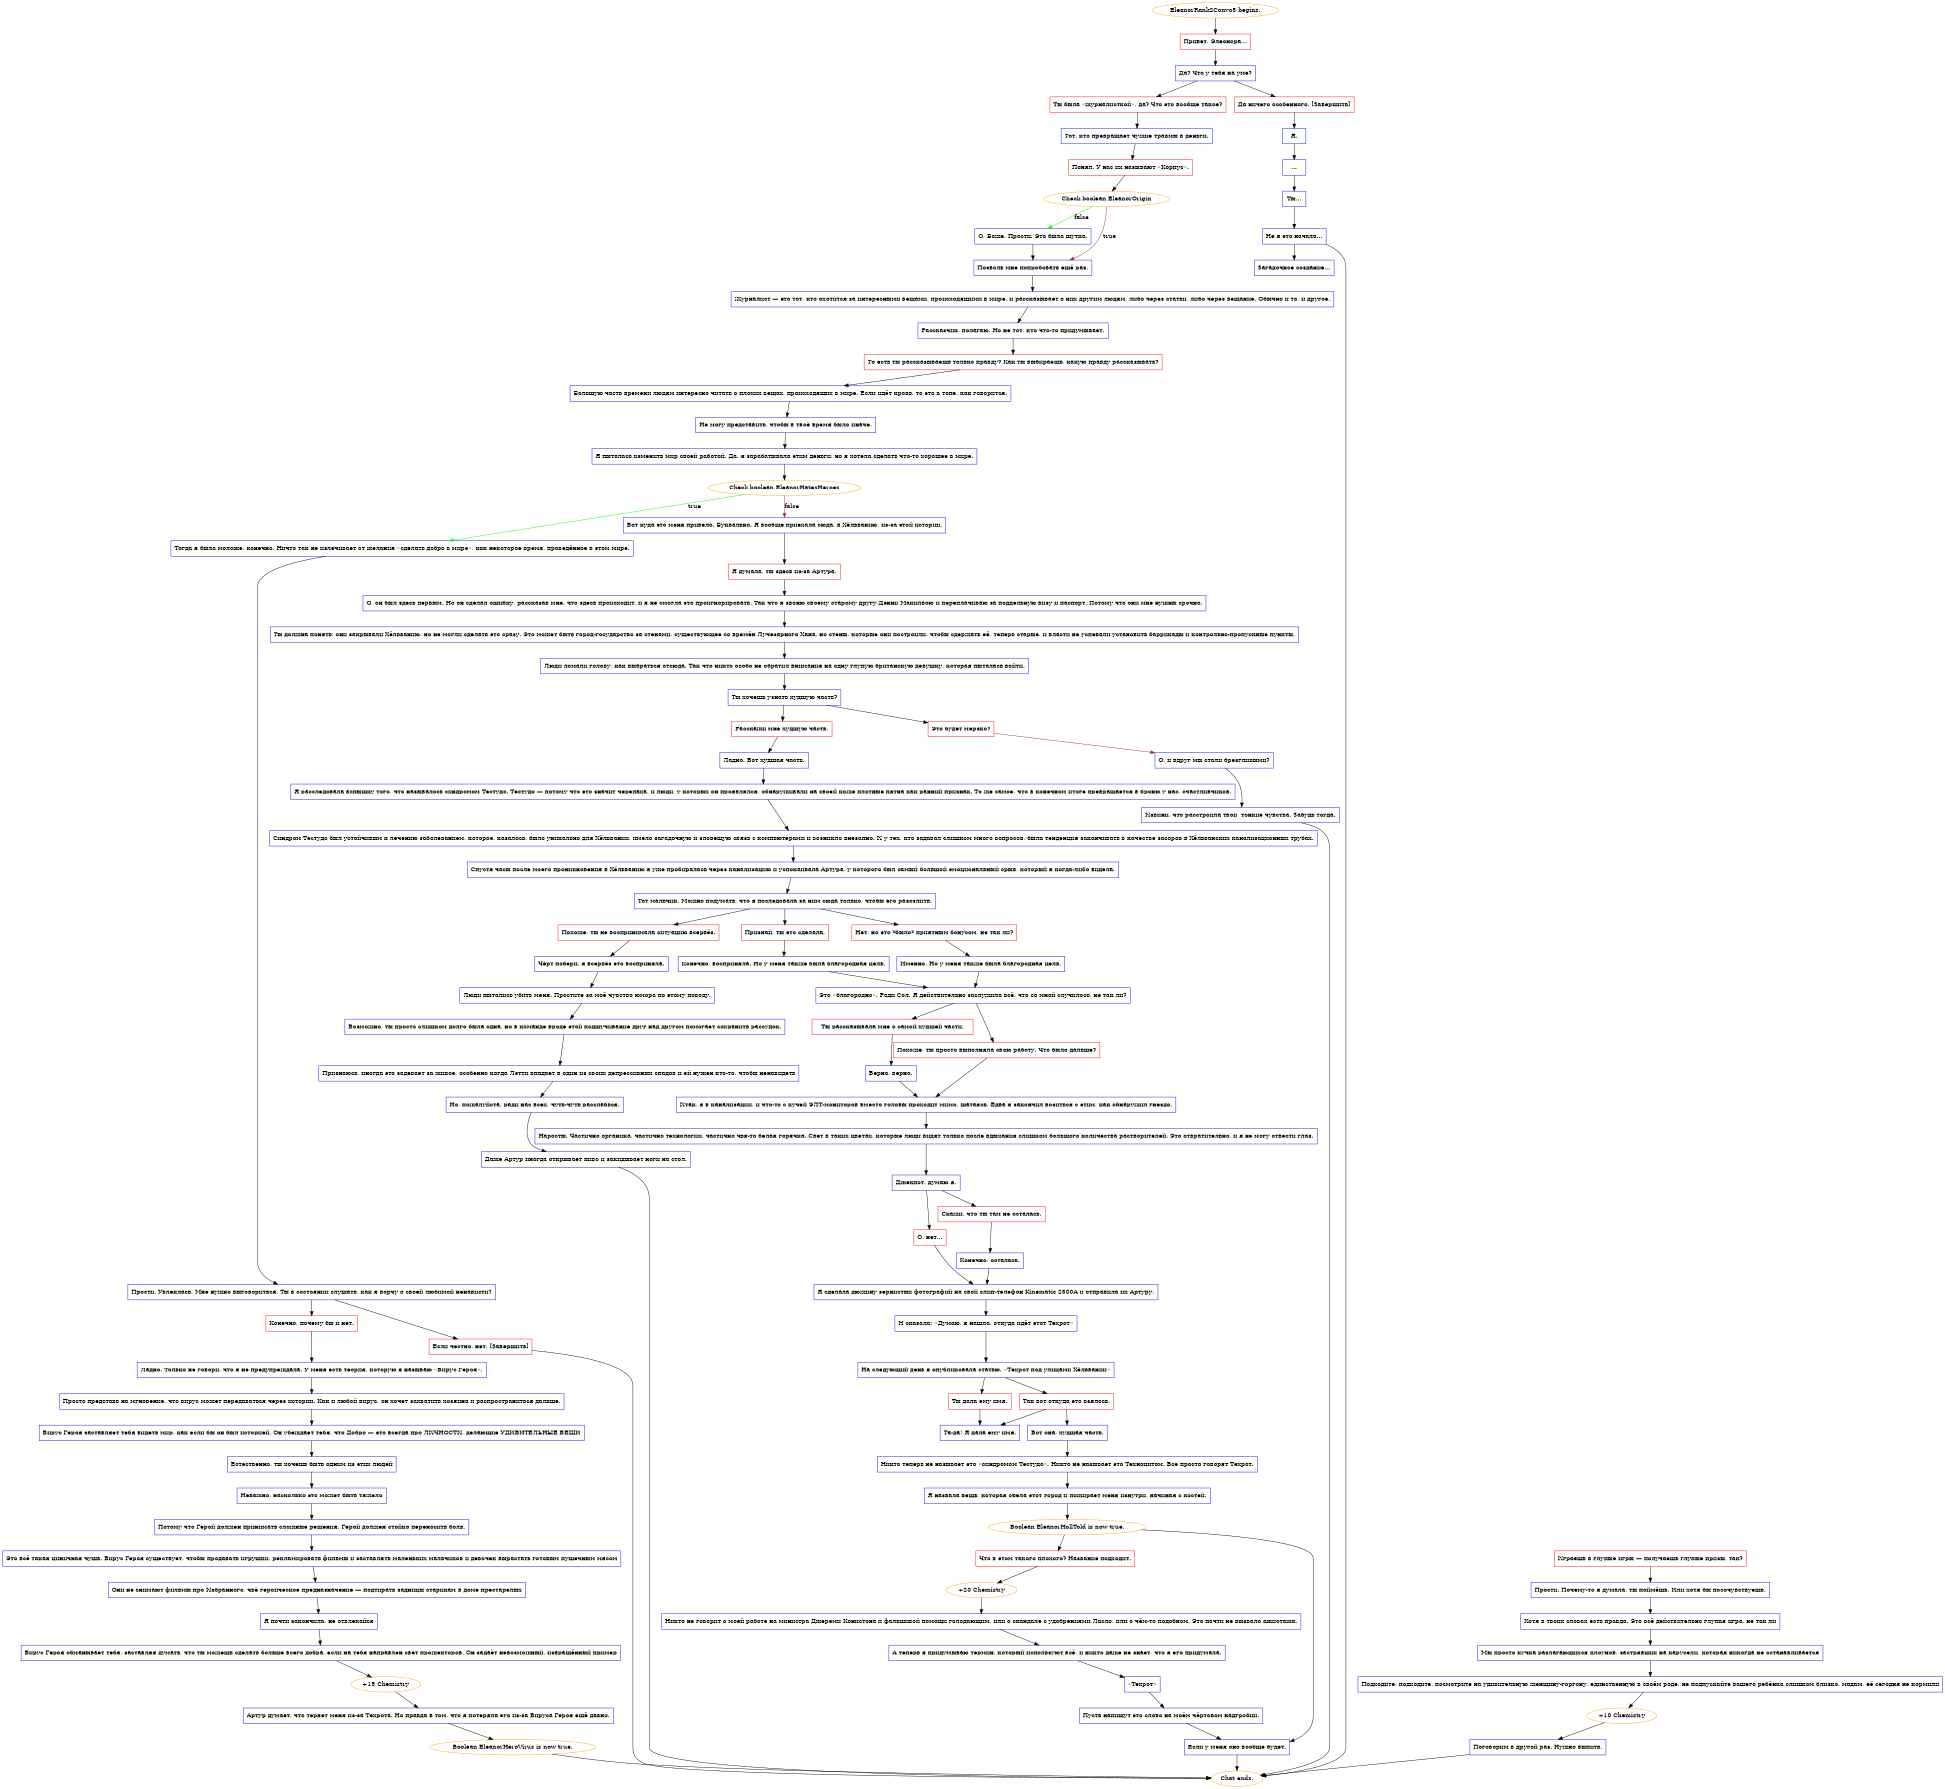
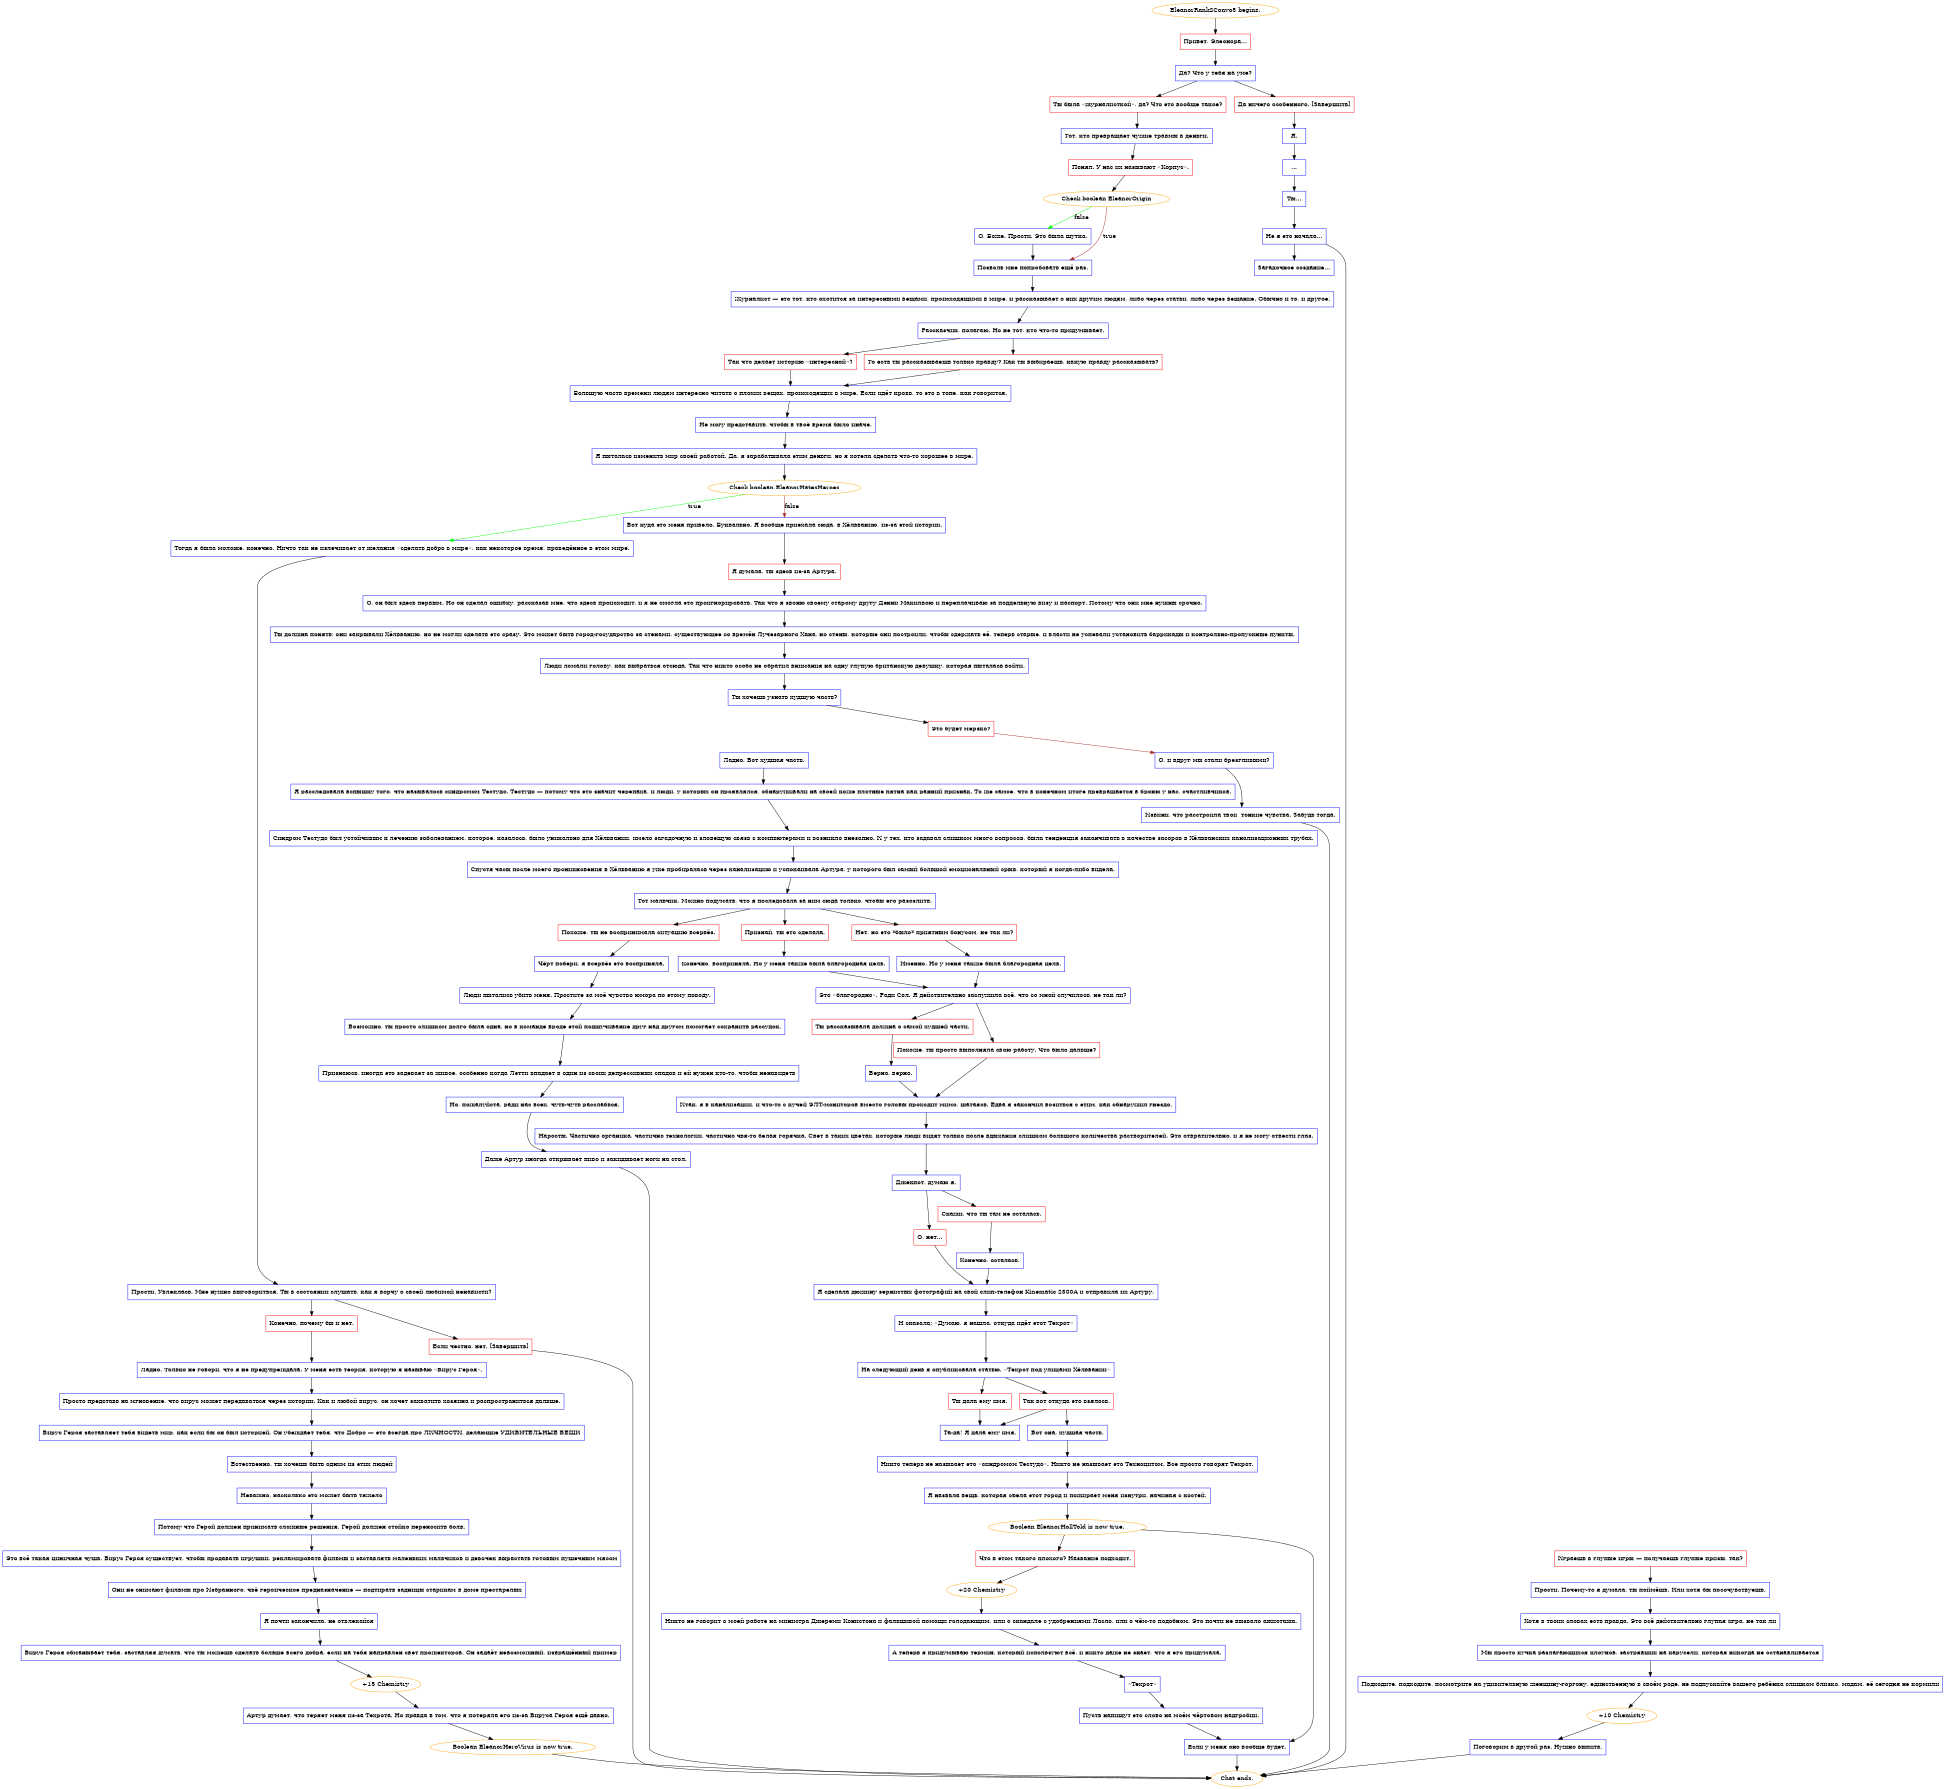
none -> (790, 362)
(782, 729) -> none
(893, 1027) -> (893, 1027)
